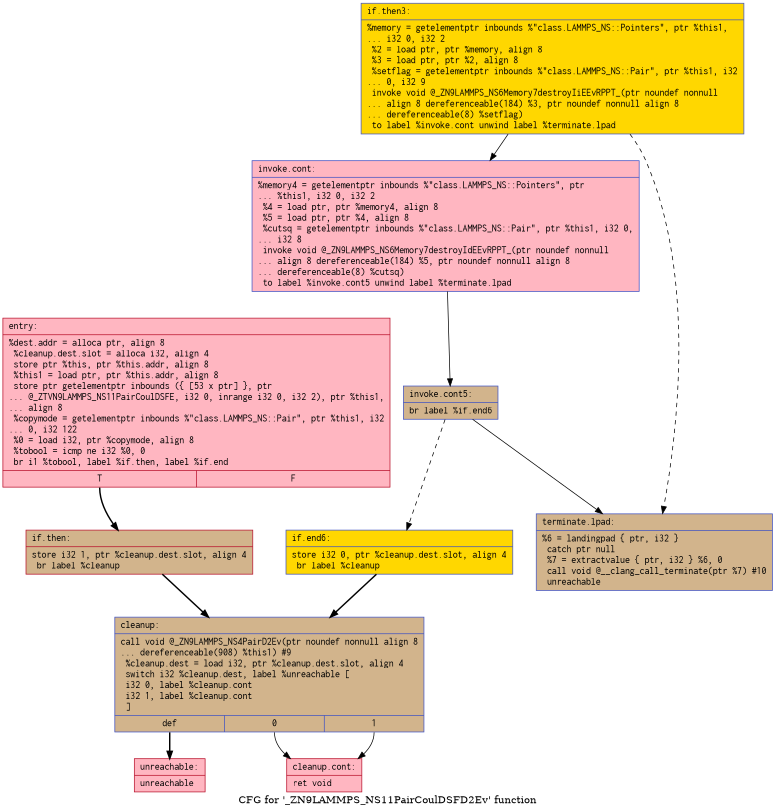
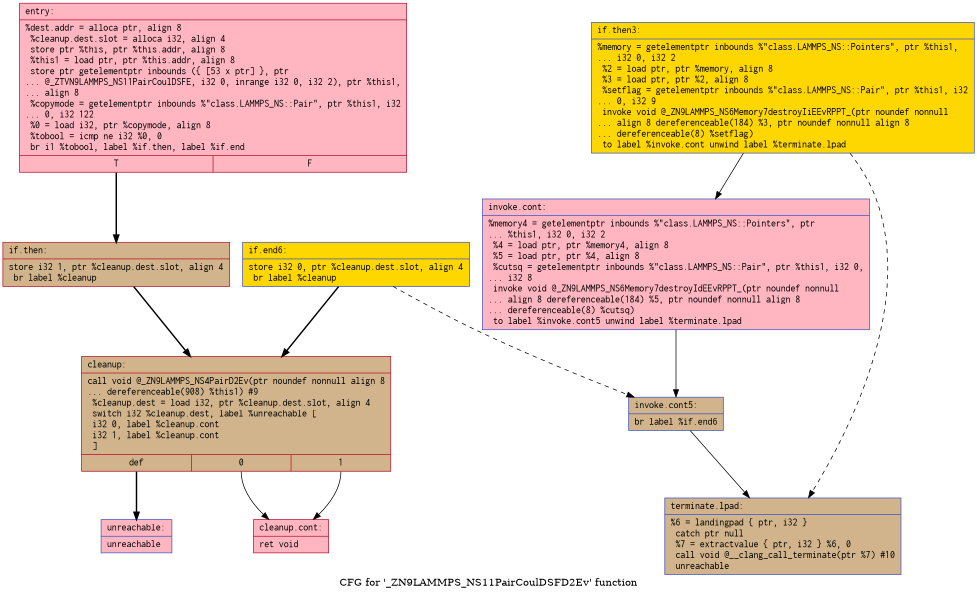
(427, 471) -> (508, 345)
(269, 675) -> (236, 414)
(170, 775) -> (136, 536)
